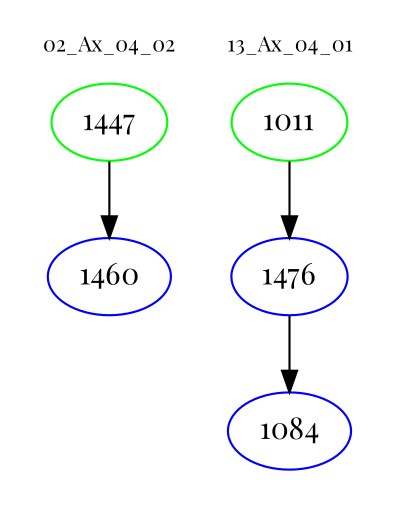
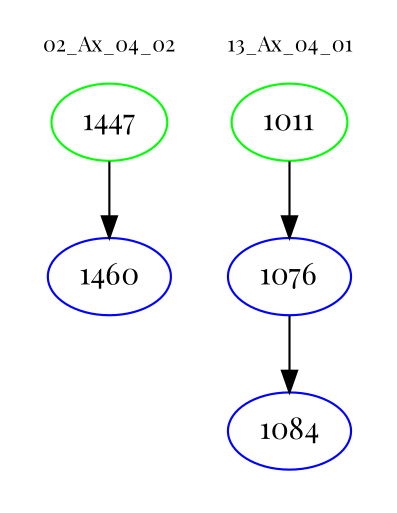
(290, 277) -> (290, 277)
